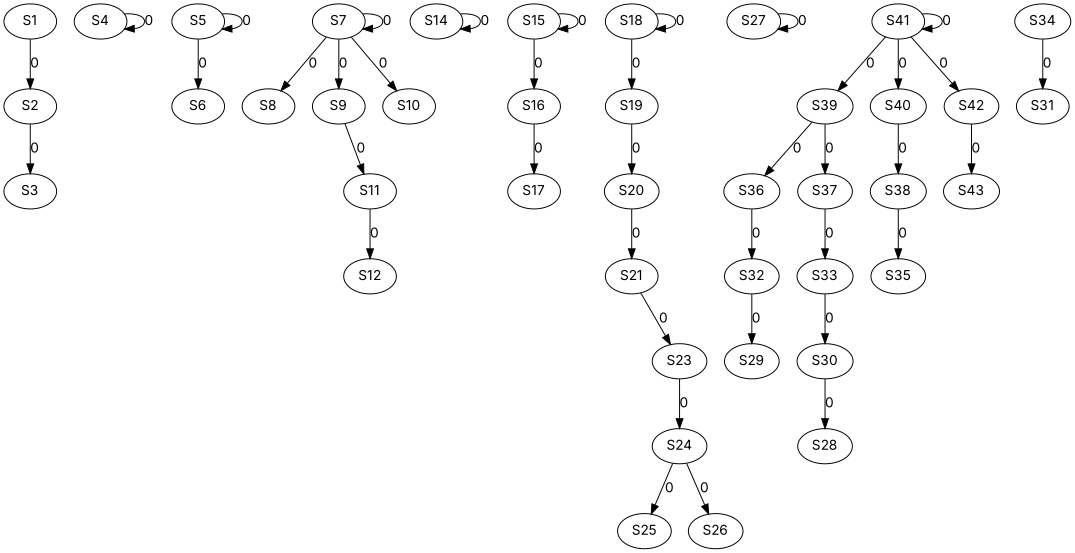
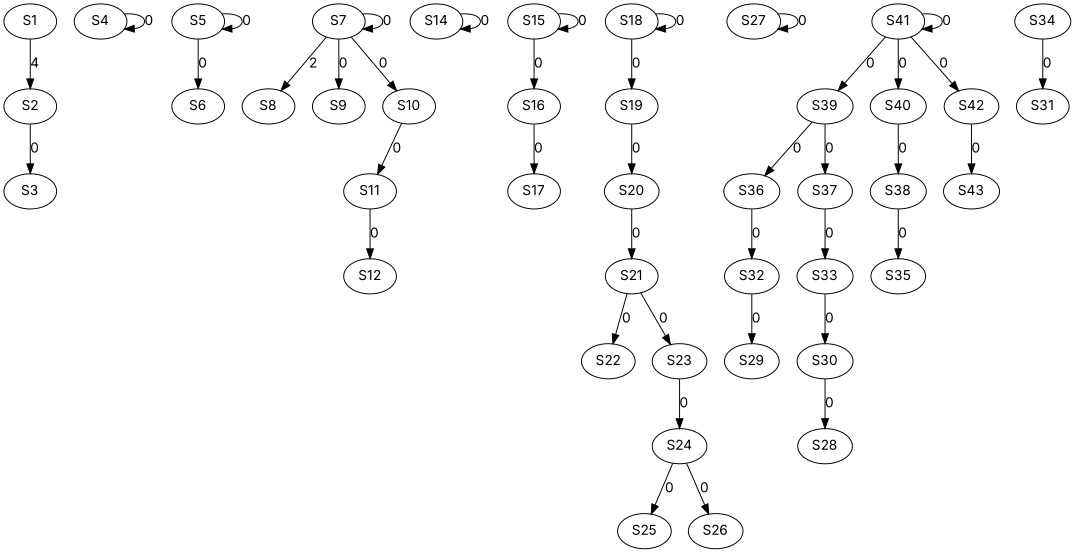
(35, 64) -> (35, 64)
(313, 64) -> (313, 64)
(353, 144) -> (392, 144)
none -> (608, 361)
